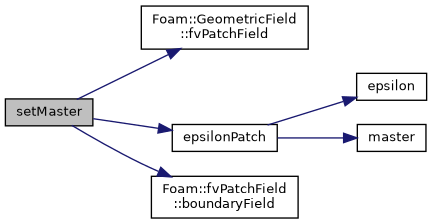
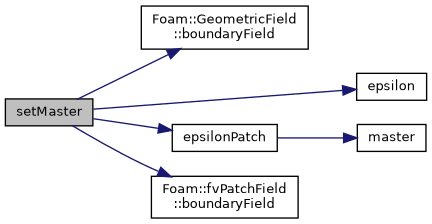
(225, 28) -> (225, 28)
(305, 113) -> (218, 100)
